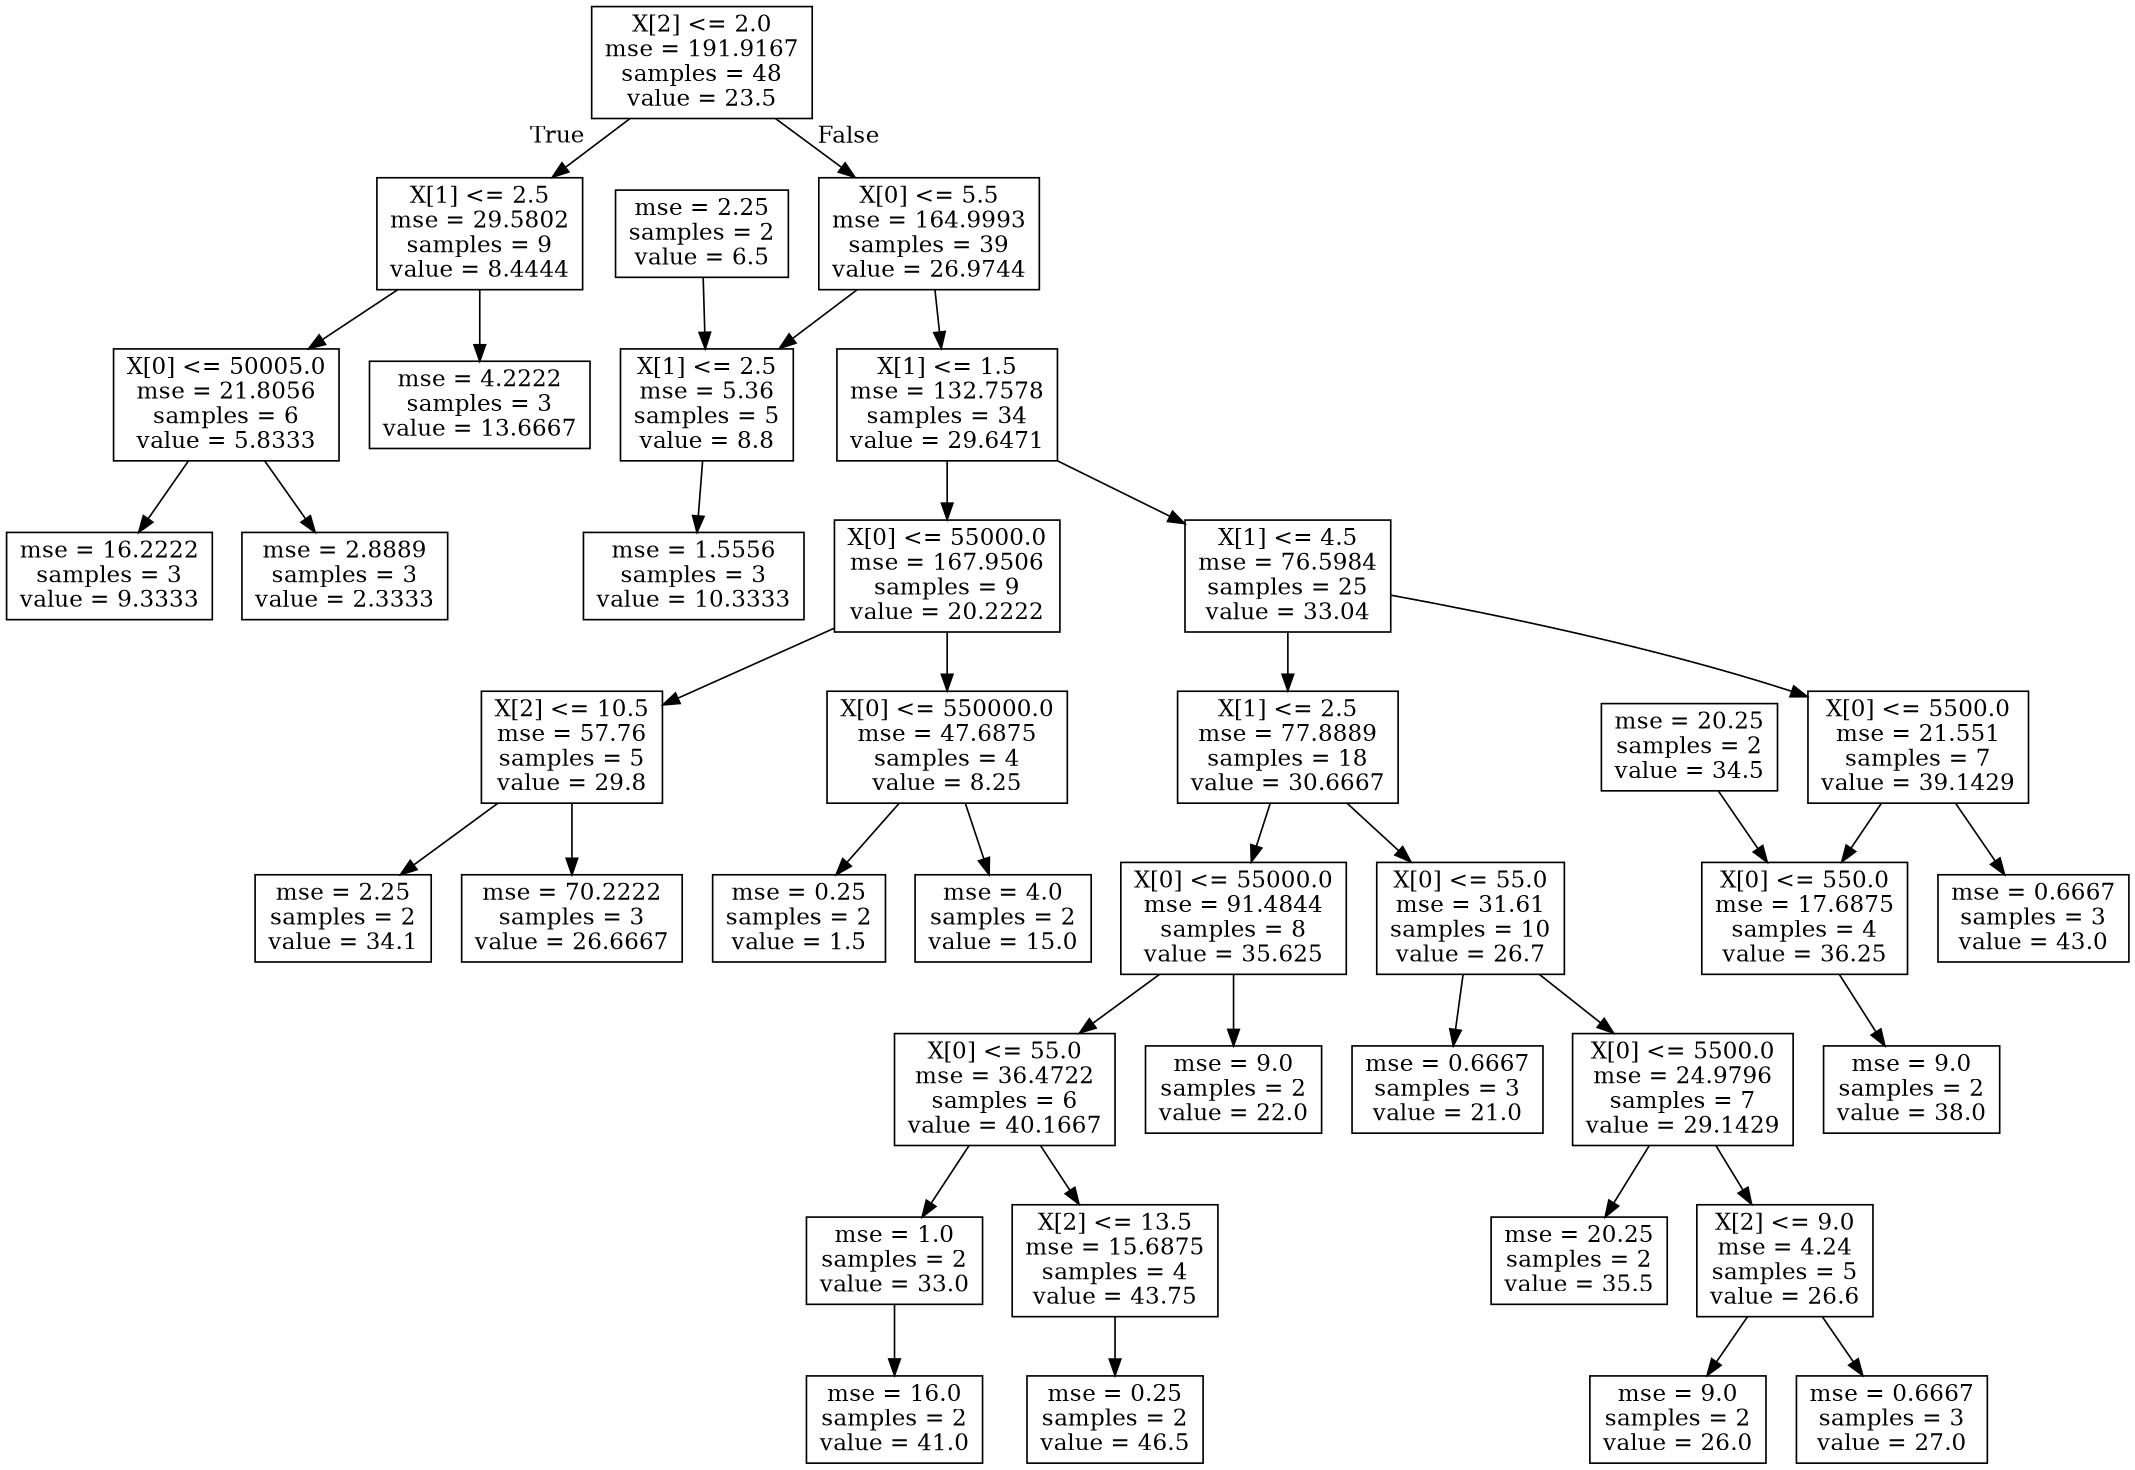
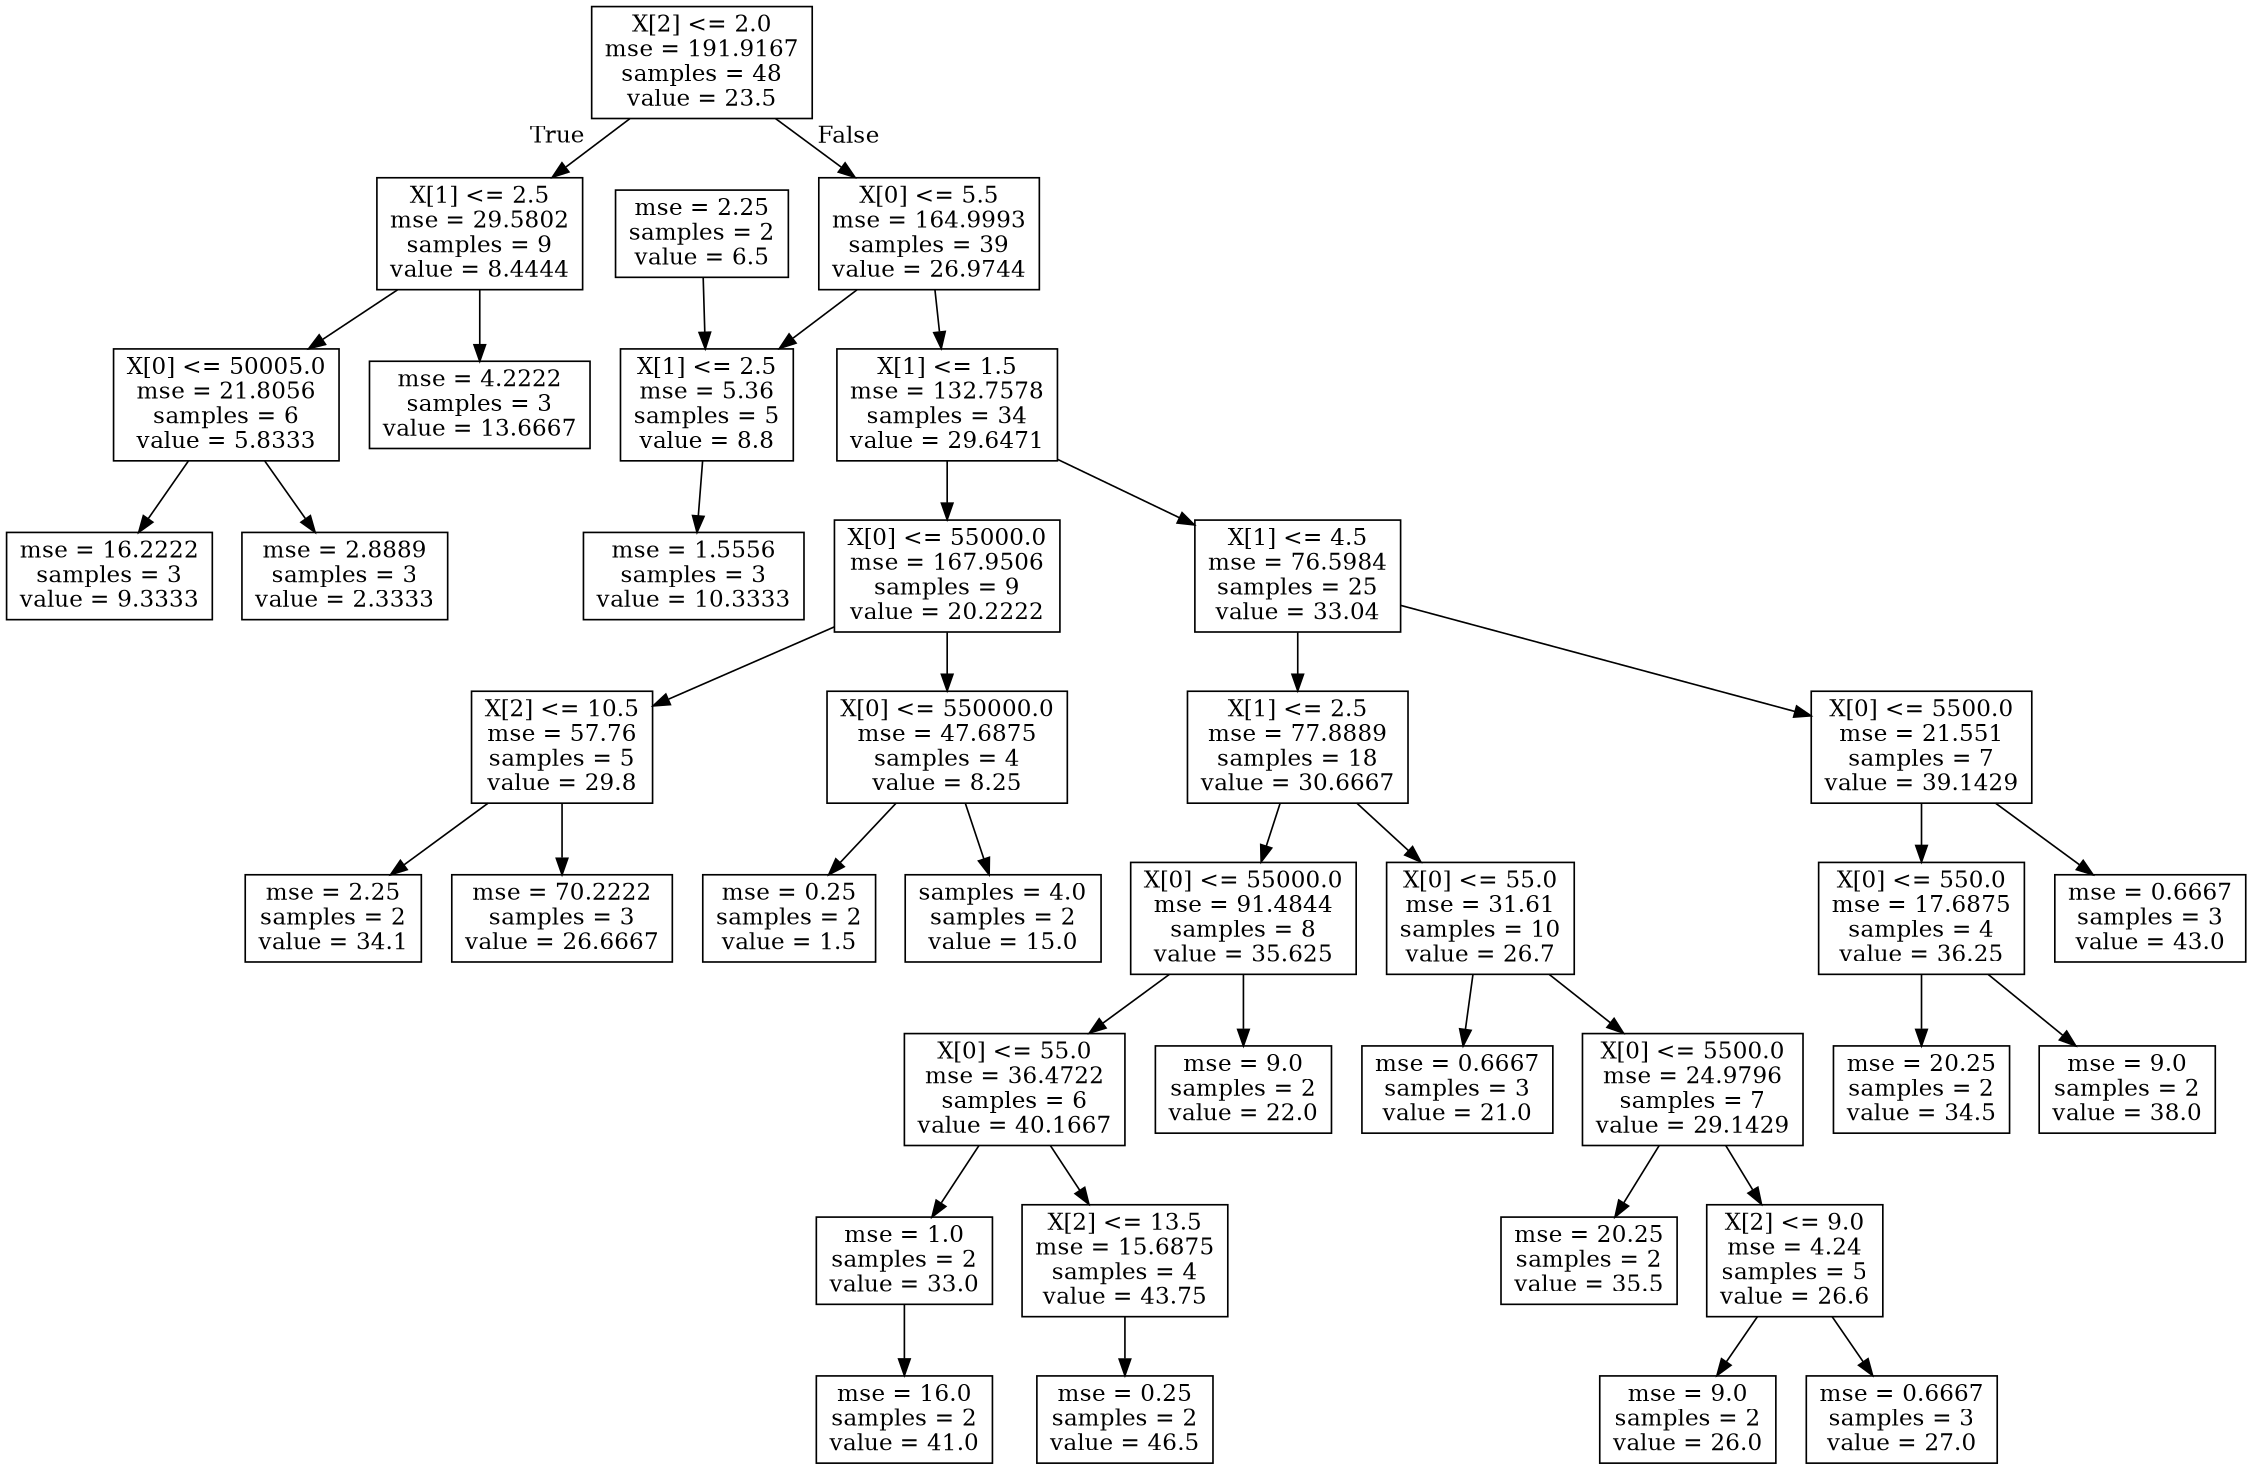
(1738, 820) -> (1922, 1002)
(1003, 918) -> (1003, 918)
